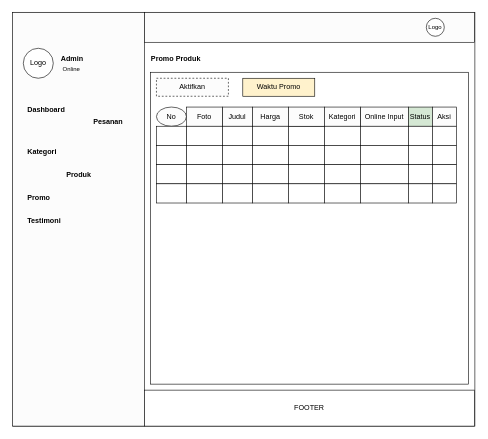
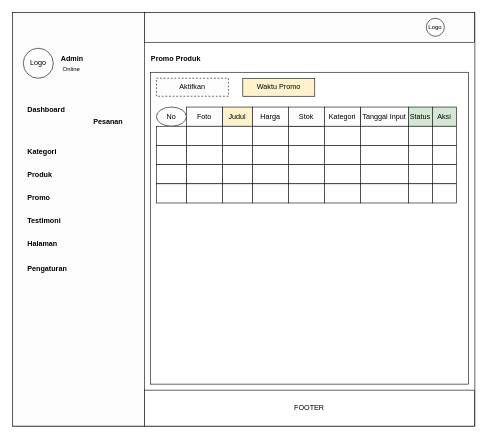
(237, 117) -> (237, 117)
(384, 117) -> (384, 117)
(444, 117) -> (444, 117)
(83, 175) -> (44, 175)
none -> (47, 245)
none -> (53, 269)
